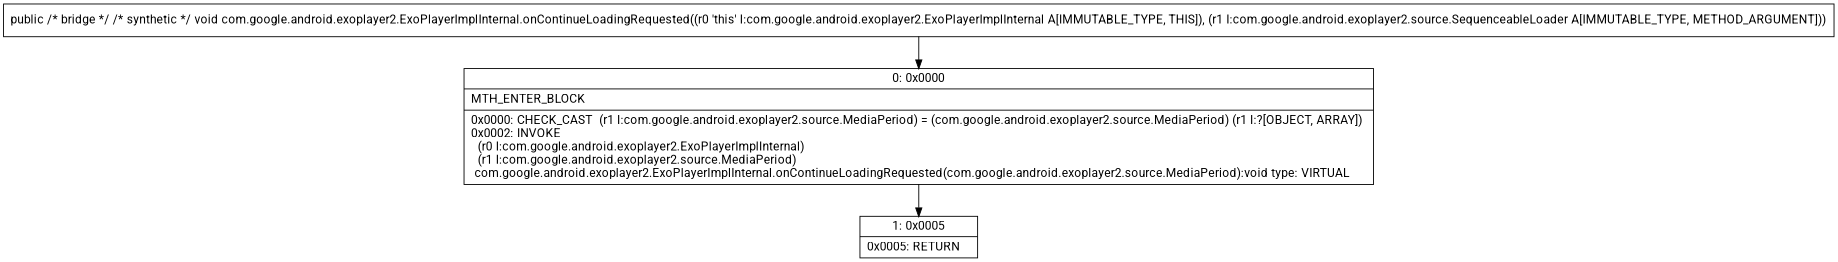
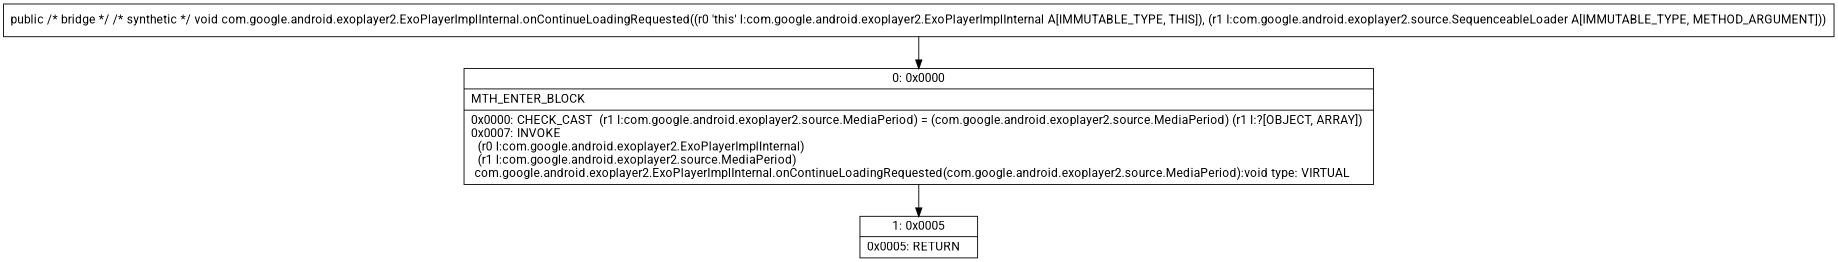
(519, 134) -> (519, 134)
